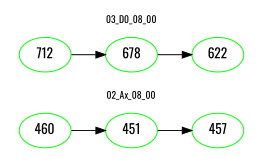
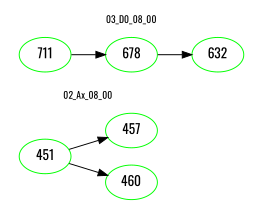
(45, 55) -> (45, 55)
(218, 55) -> (218, 55)
(84, 131) -> (84, 168)
